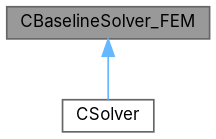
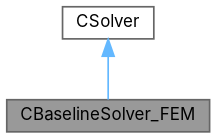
(108, 78) -> (108, 78)
